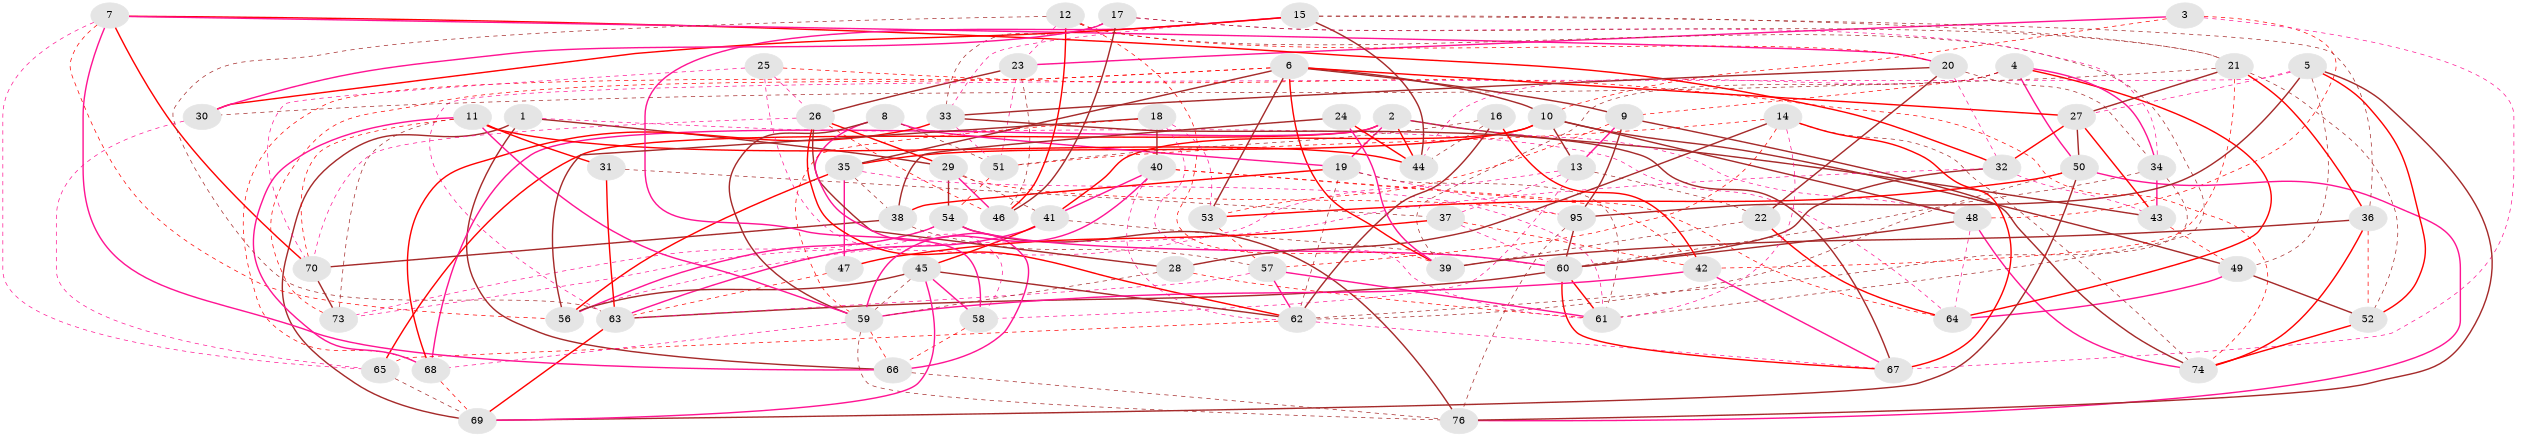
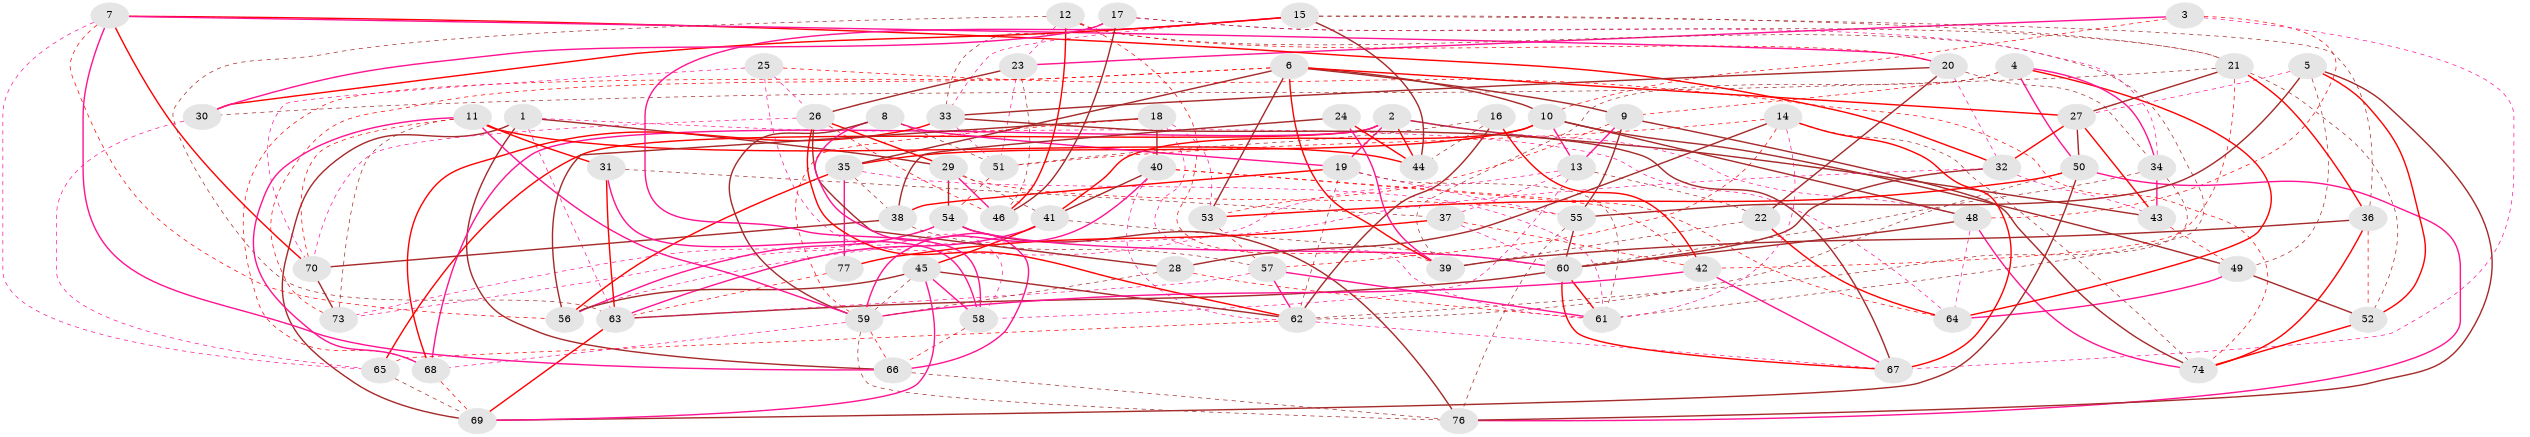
(1699, 80) -> none
(1223, 81) -> (569, 218)
(1562, 142) -> (1562, 142)
(1086, 201) -> (1086, 201)
(1577, 218) -> (1577, 218)
none -> (781, 245)
(844, 269) -> (844, 269)
